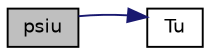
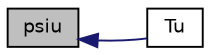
(103, 15) -> (122, 40)
